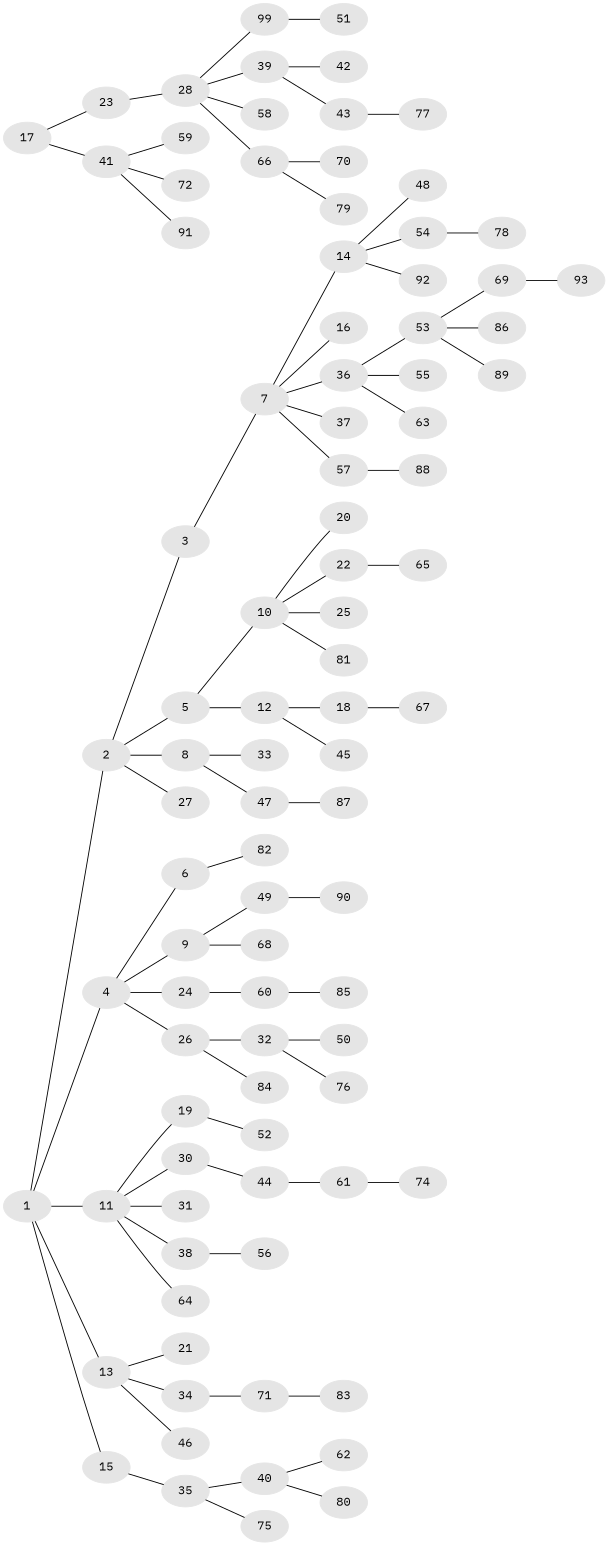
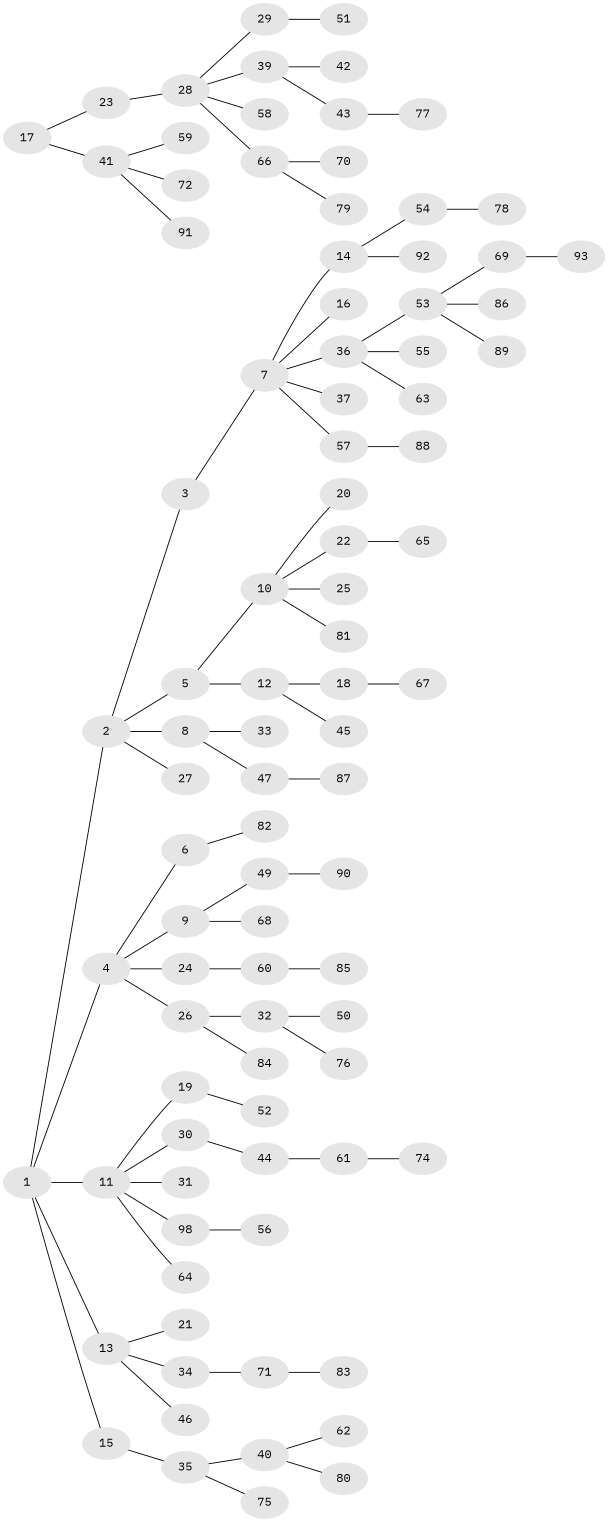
(265, 19) -> (265, 19)
(423, 186) -> none
(186, 1254) -> (186, 1230)
